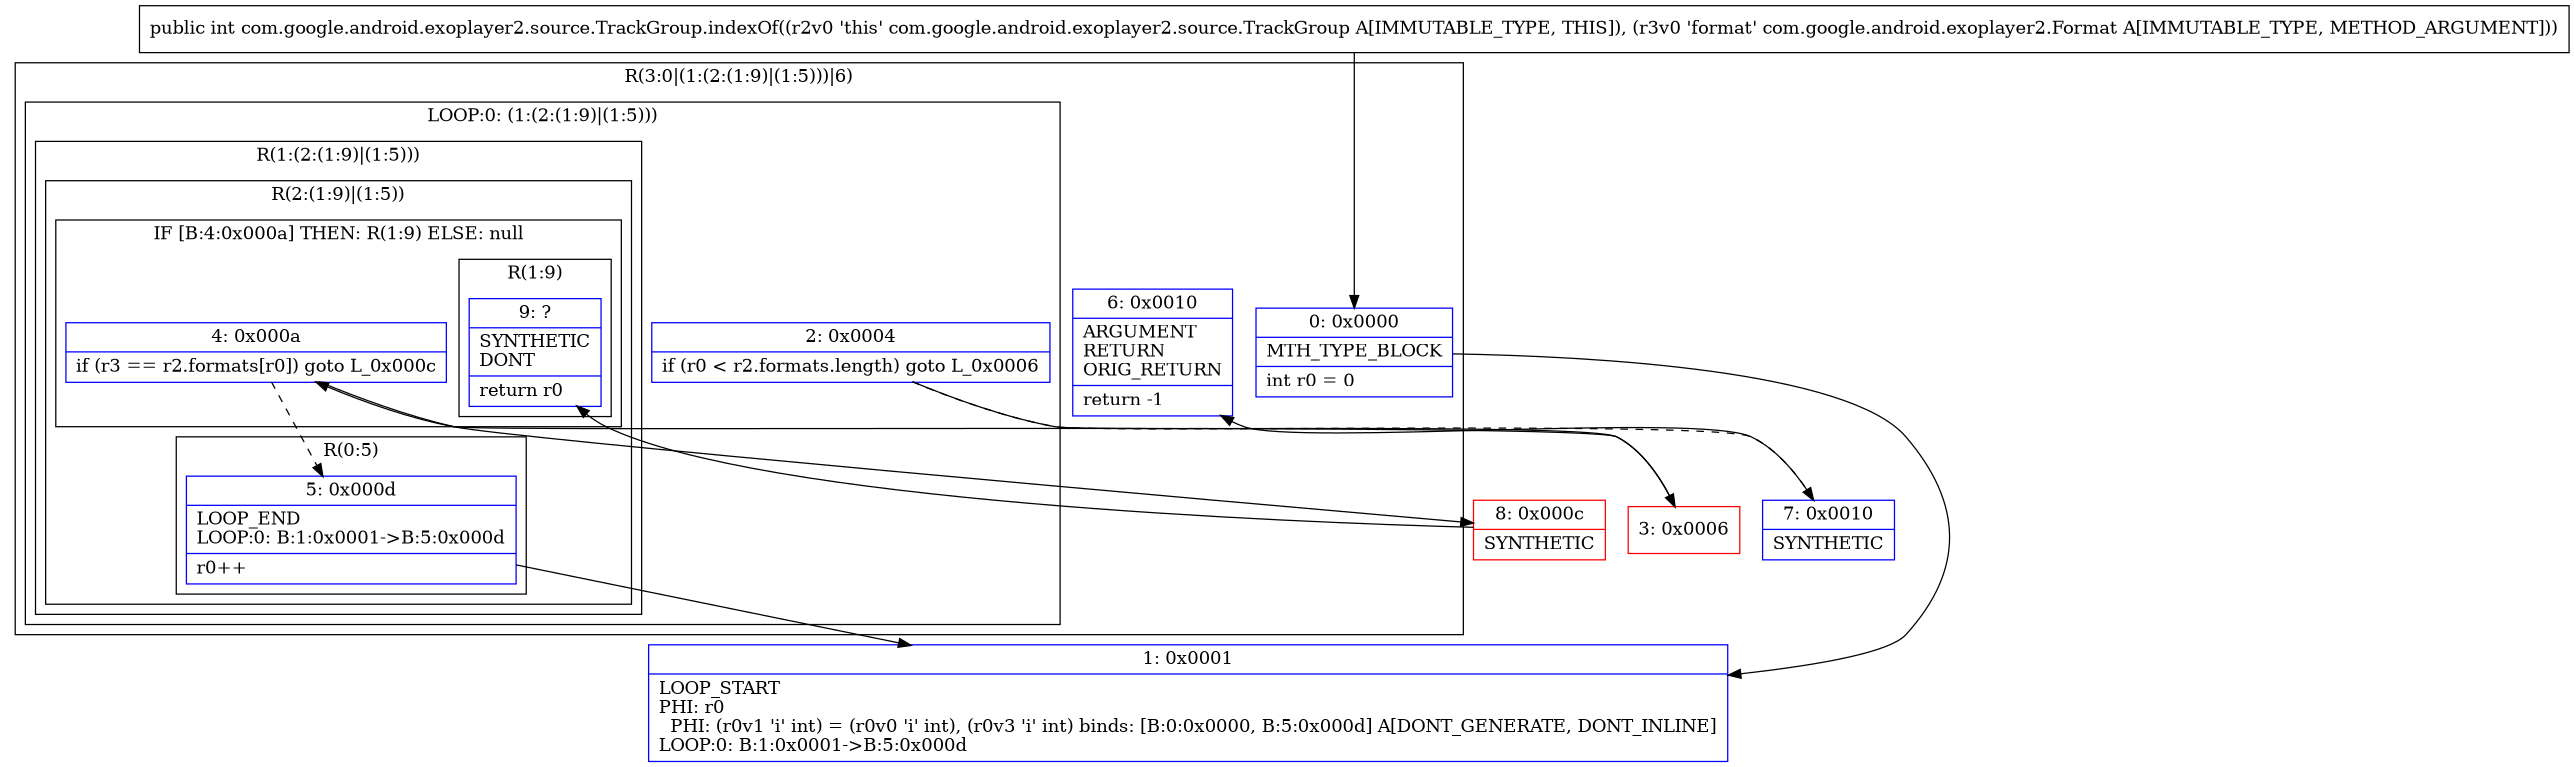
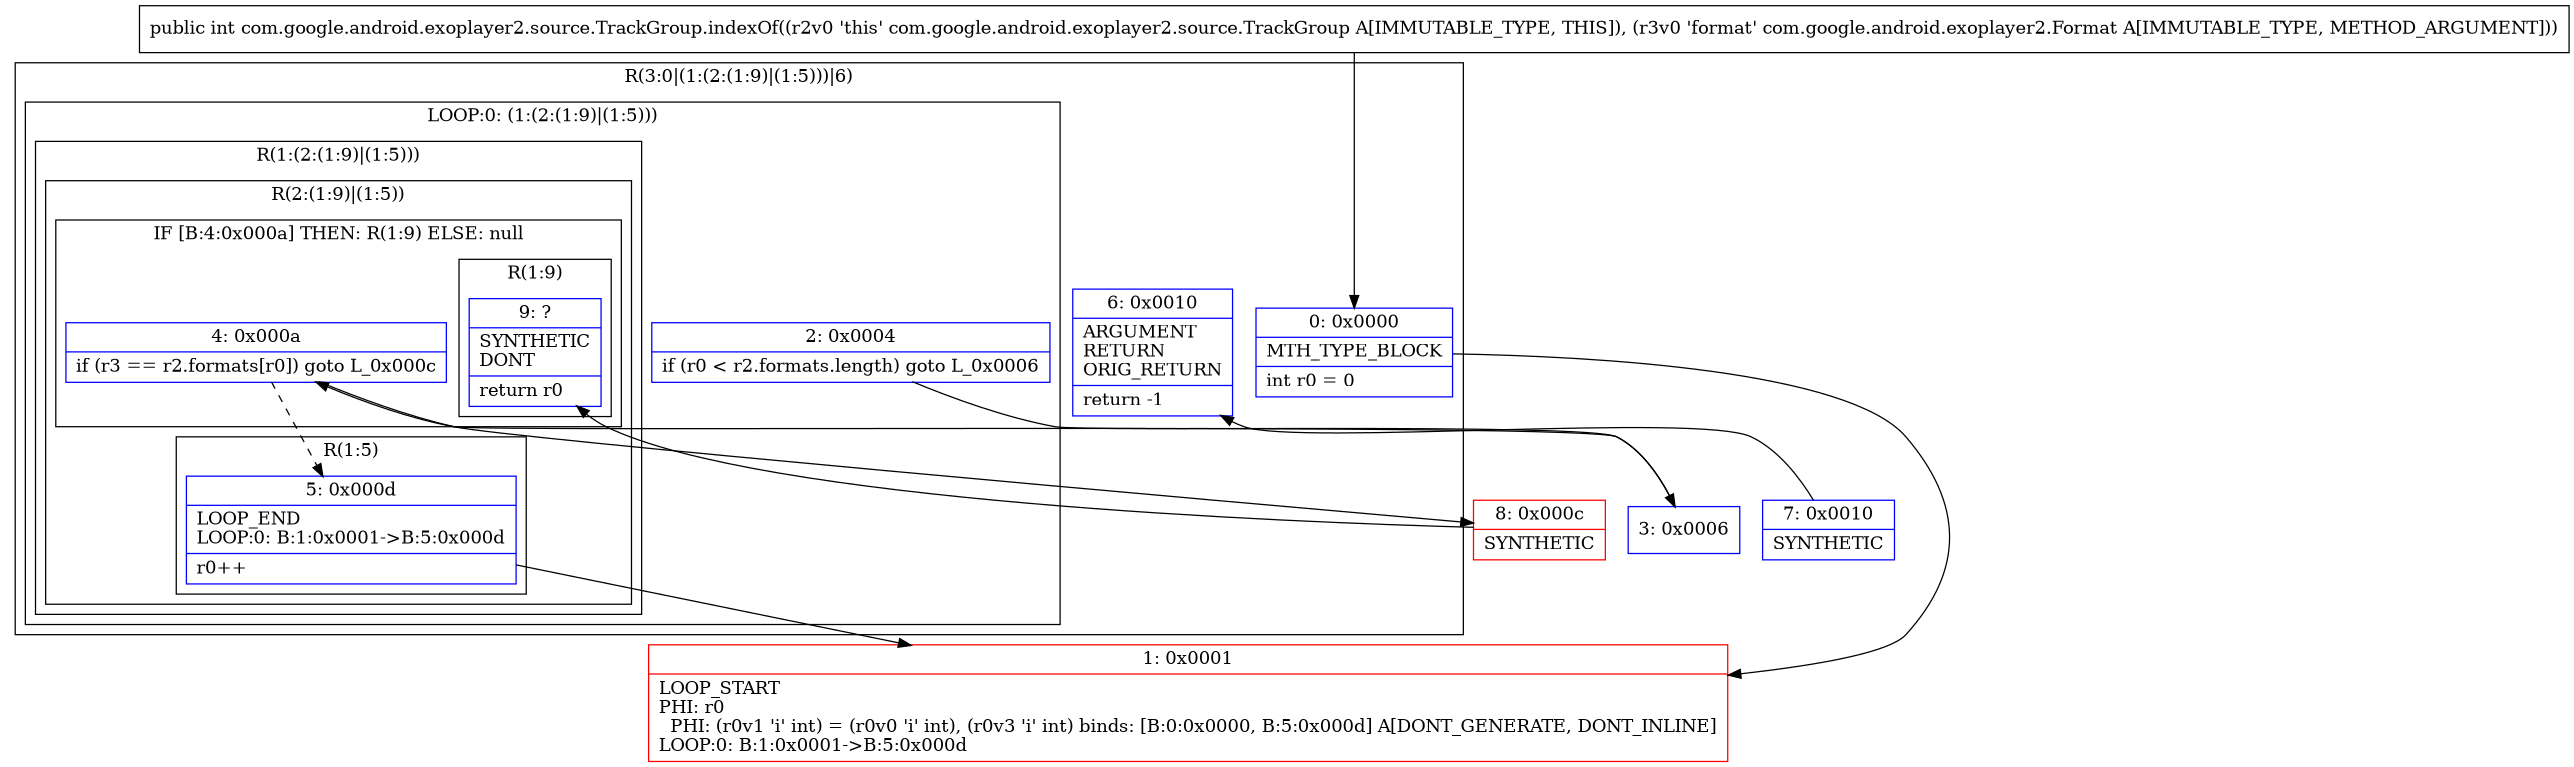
(1367, 428) -> none
(351, 451) -> (351, 451)
(1684, 530) -> (1684, 530)
(1188, 703) -> (1188, 703)
